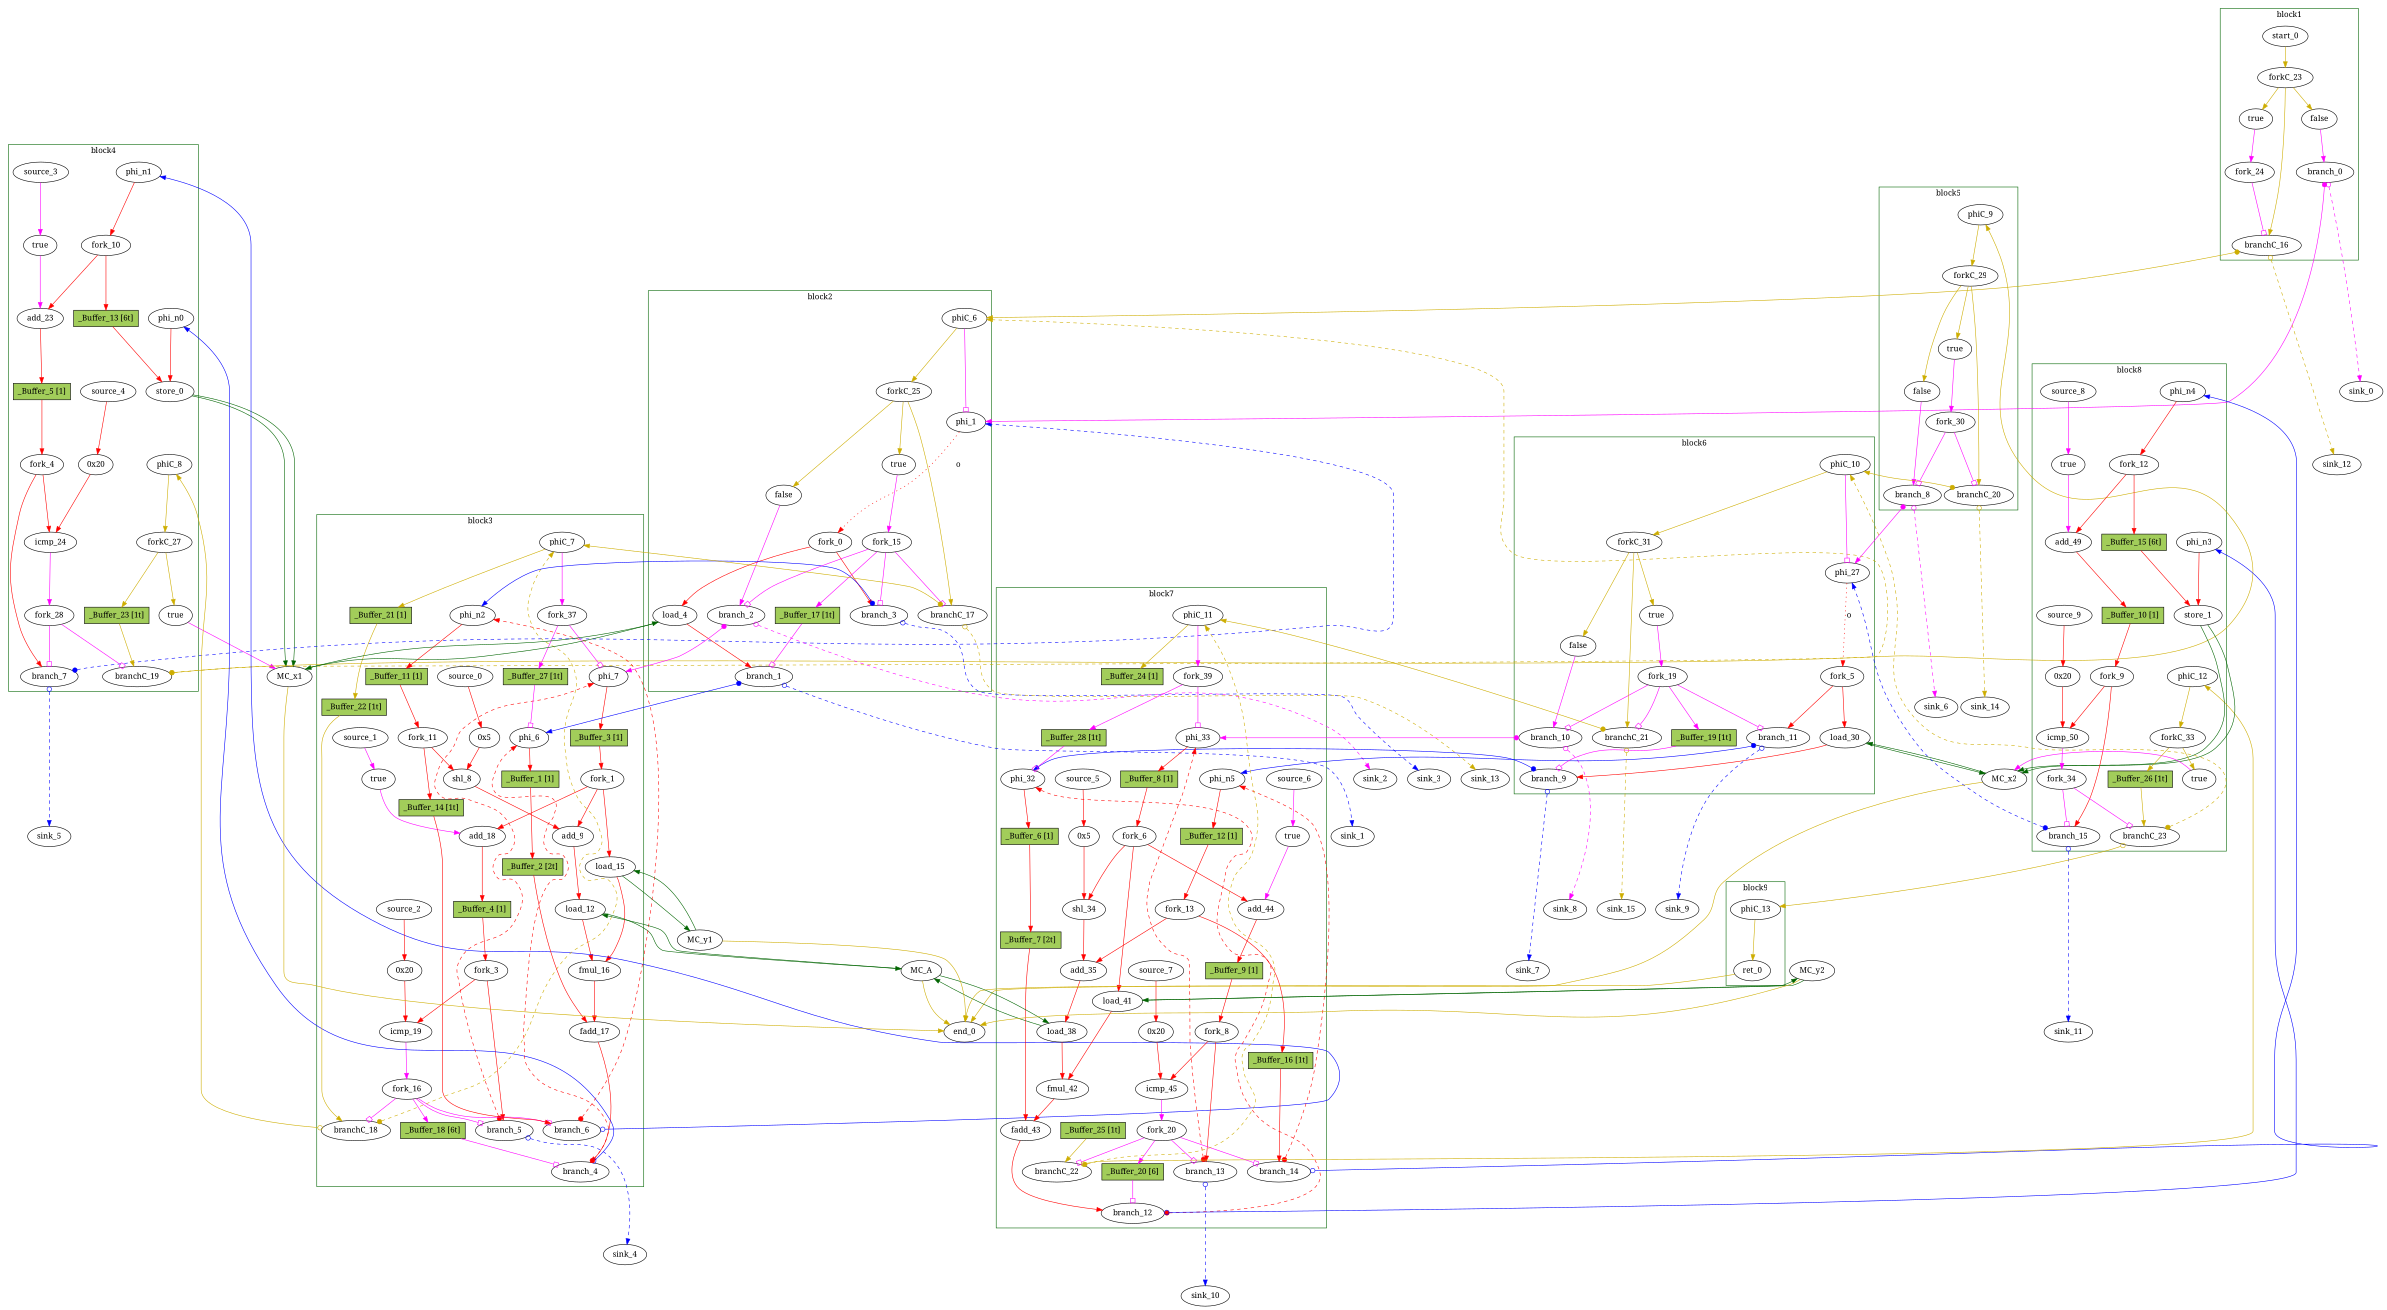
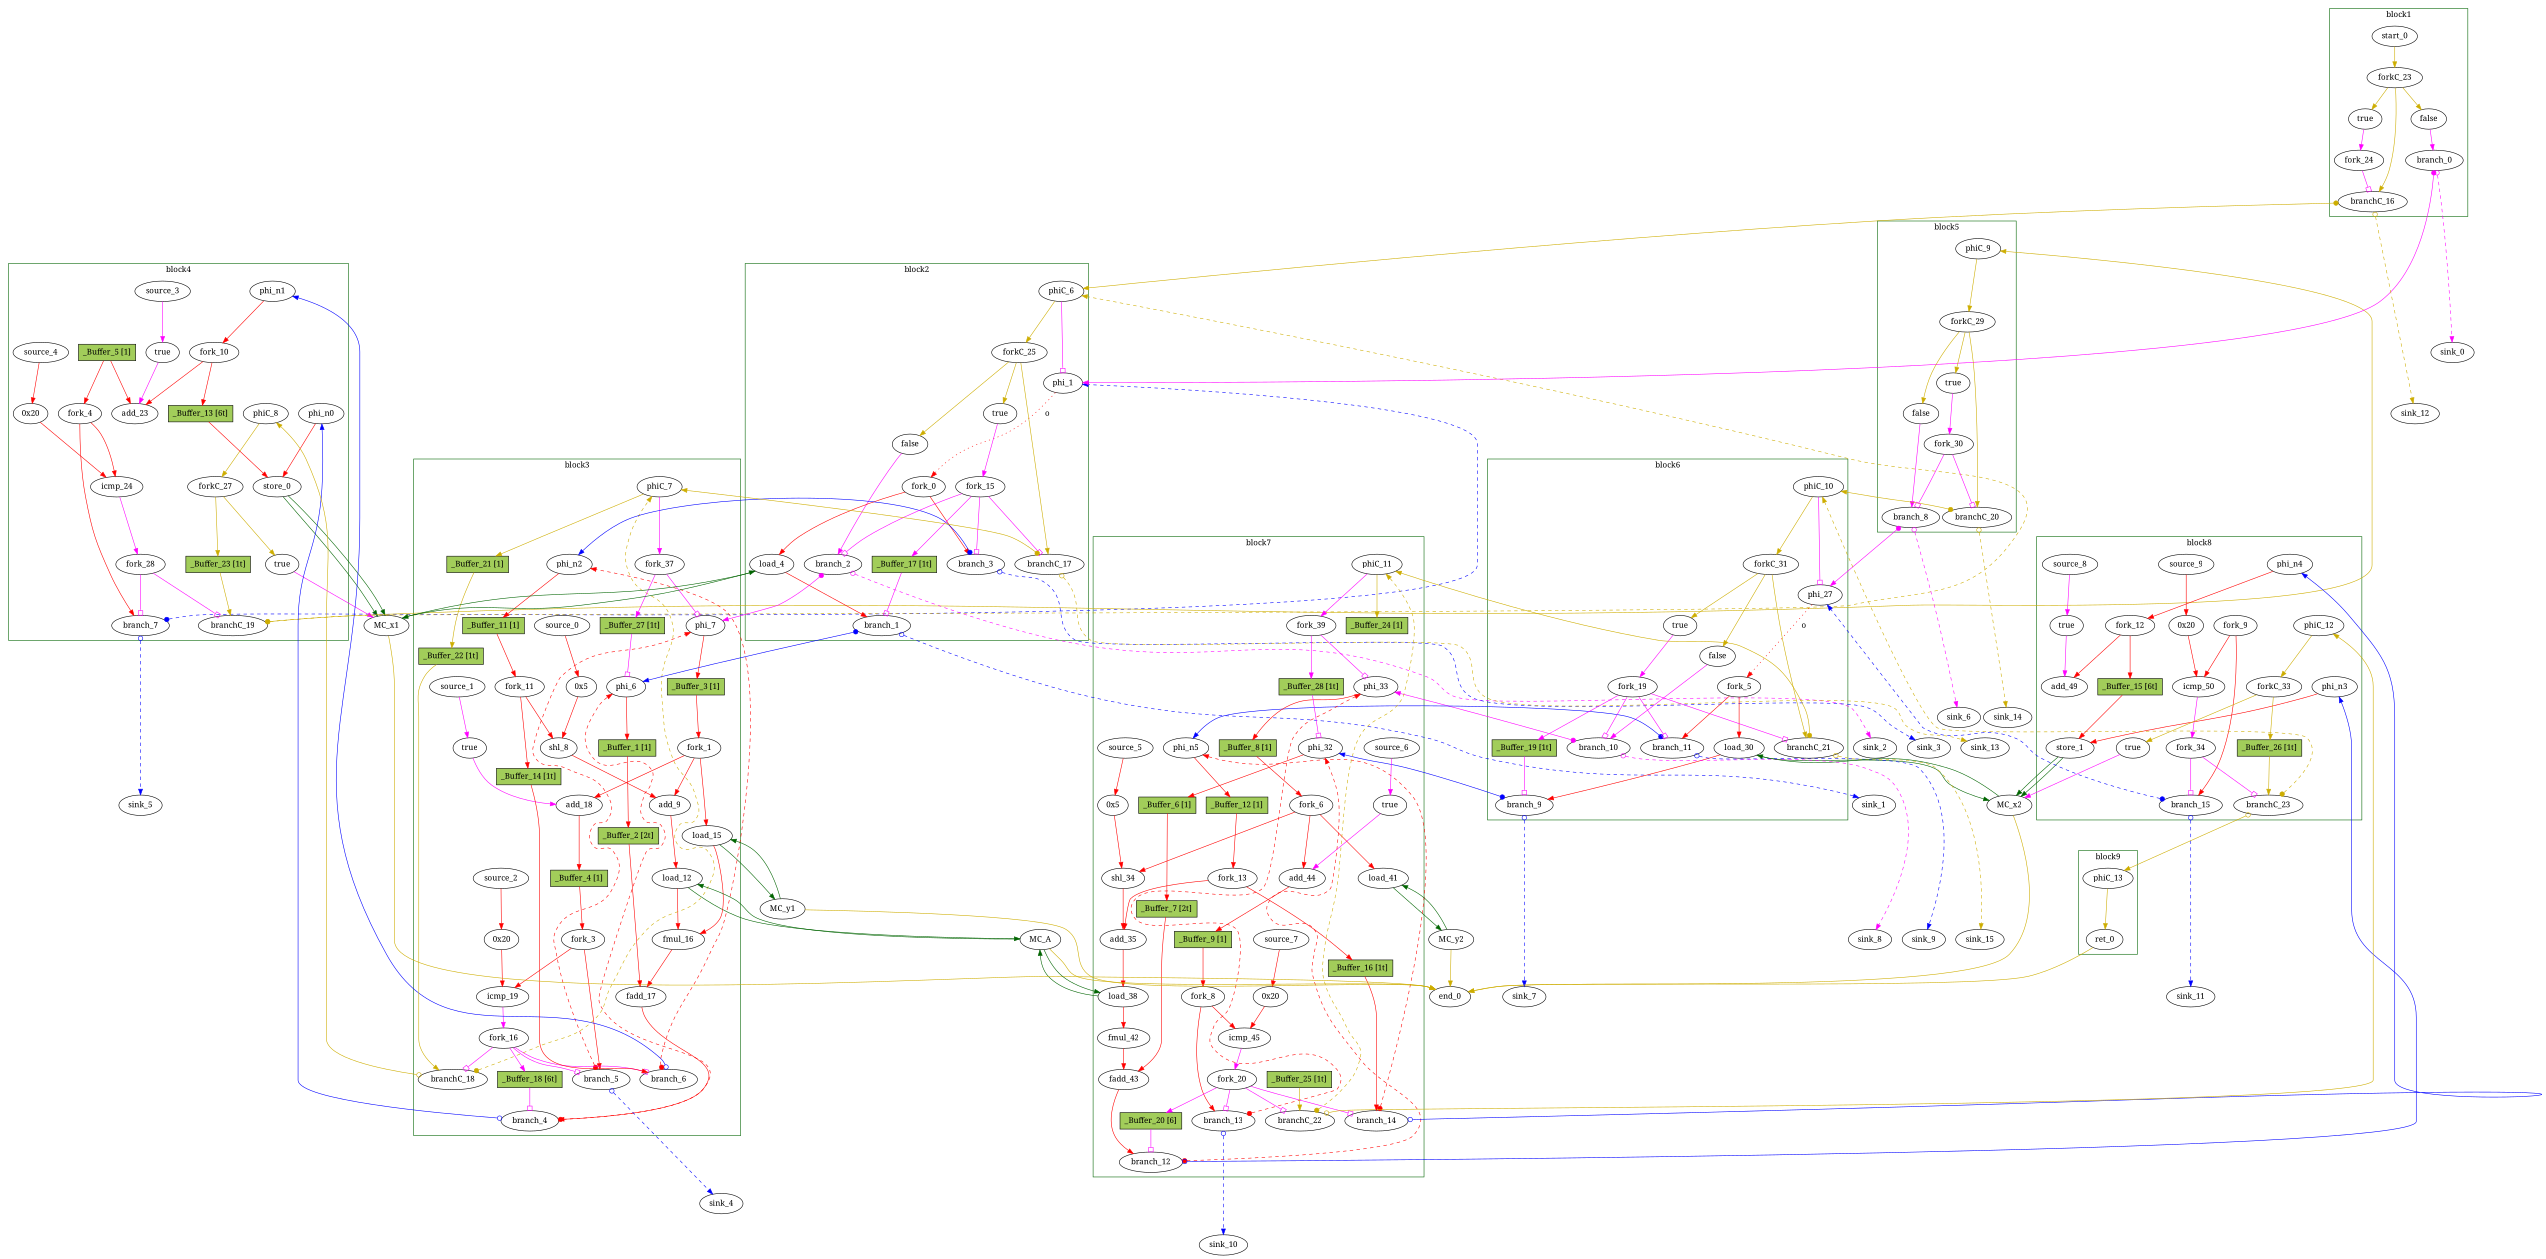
(41, 353) -> (119, 380)
(2133, 615) -> none
(1095, 1038) -> none
